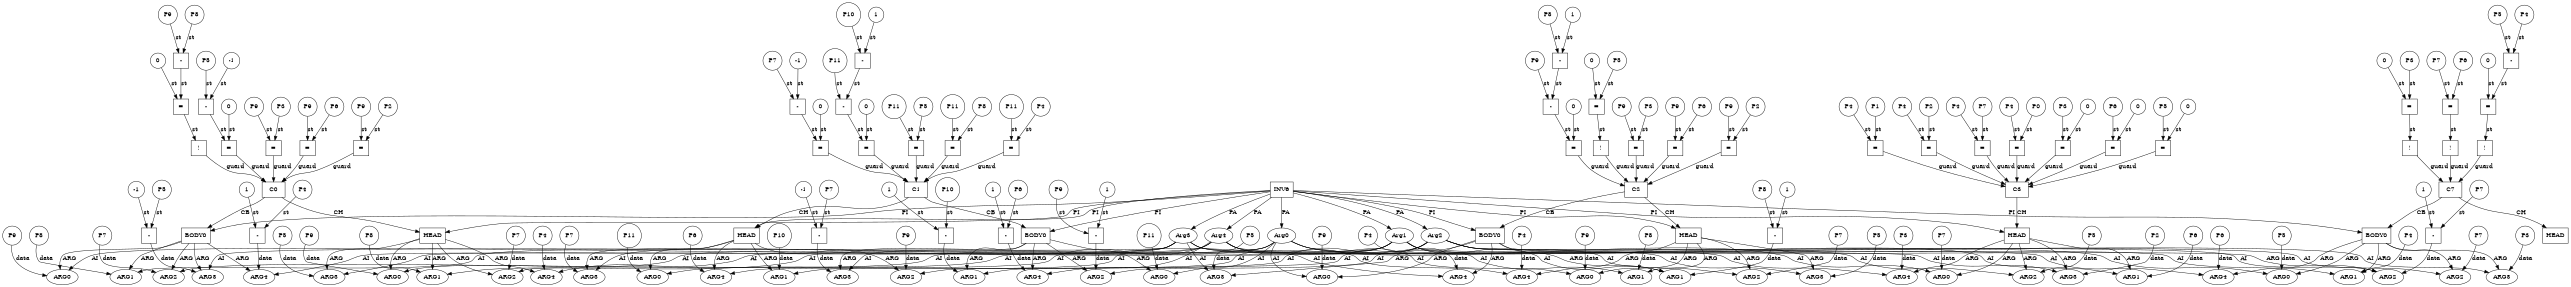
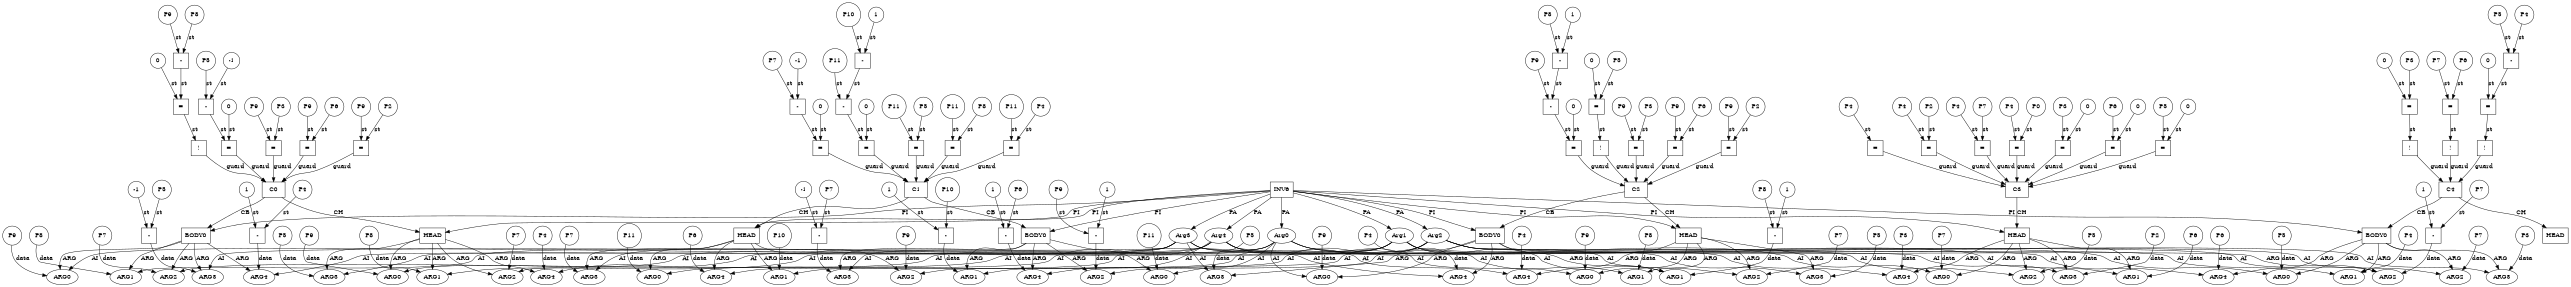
(1875, 107) -> none
(2450, 190) -> (2450, 190)
